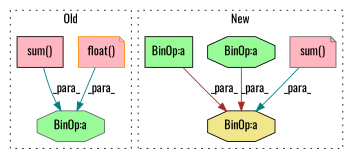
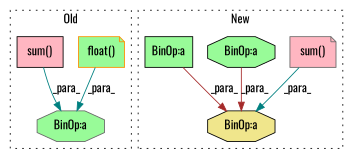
(101, 52) -> (101, 52)
